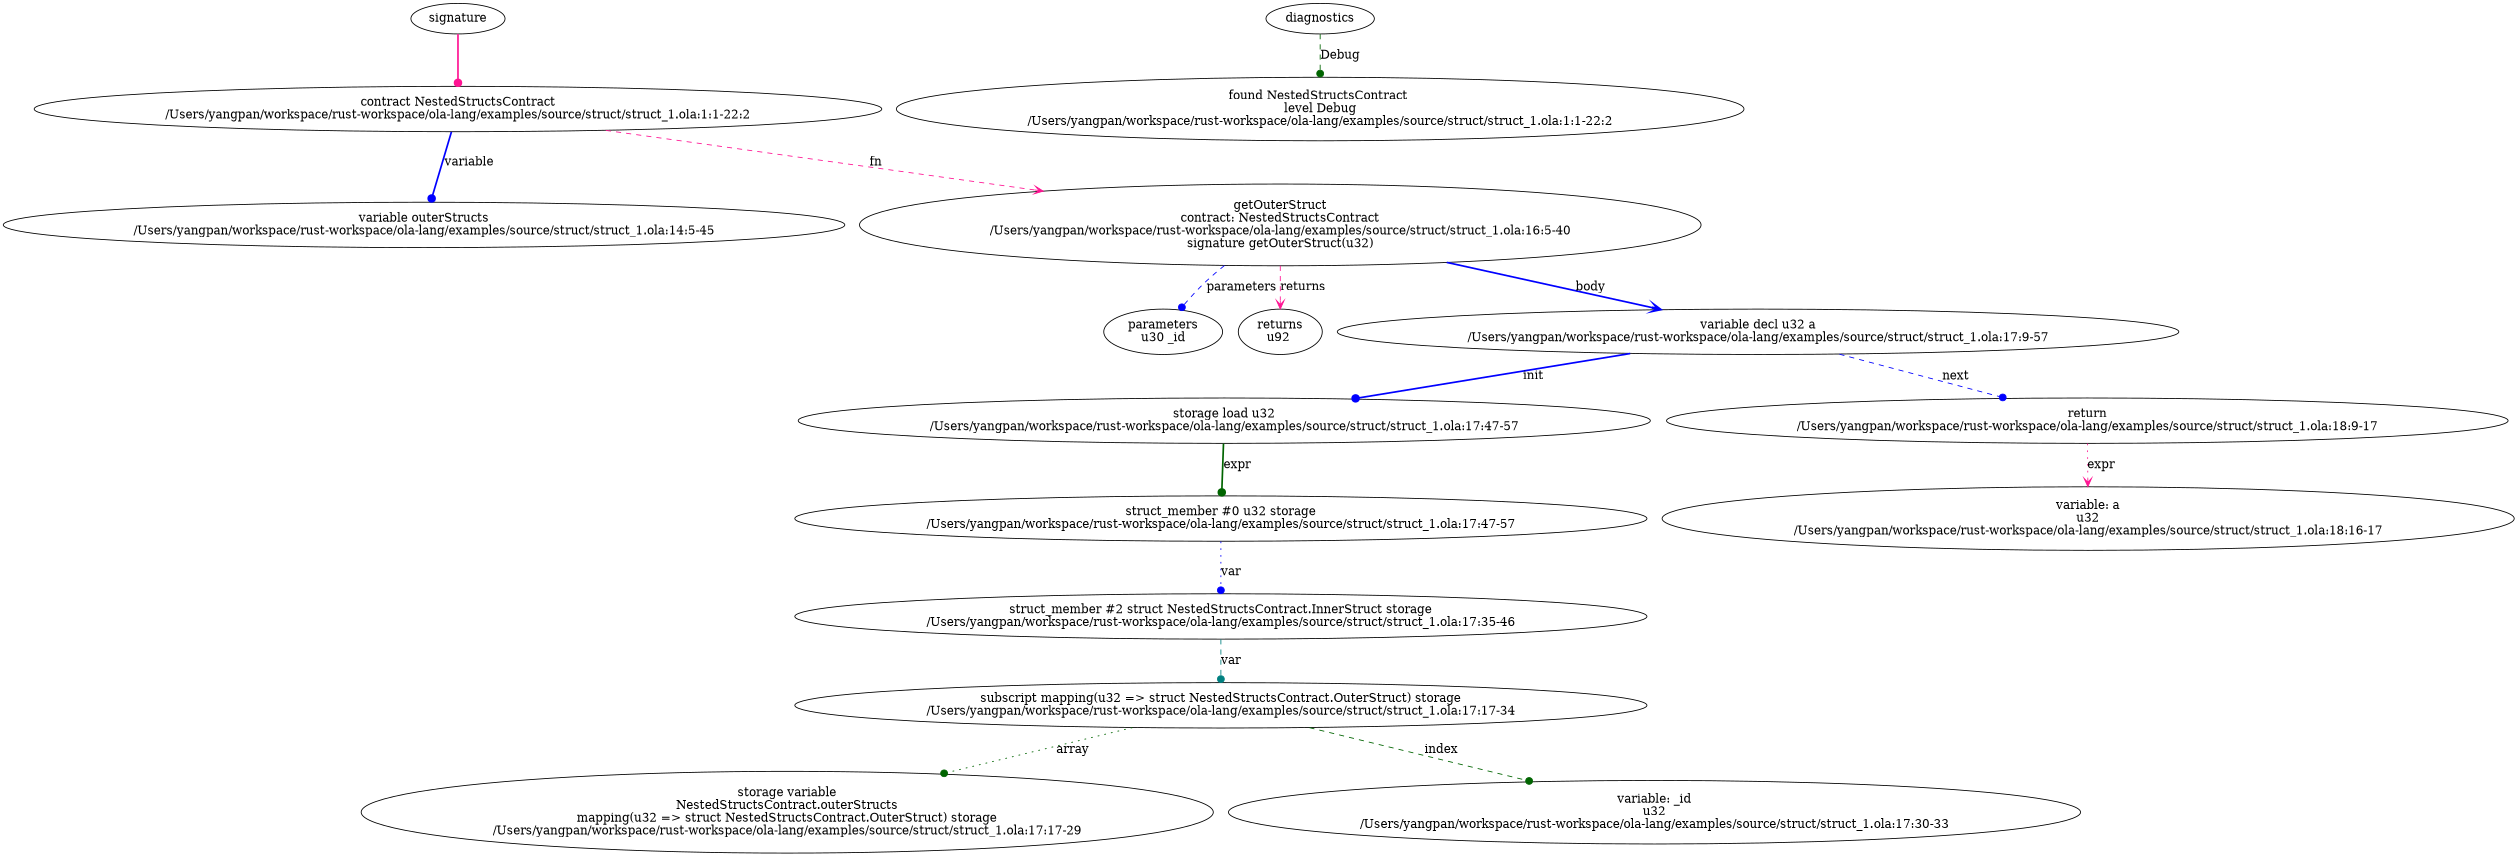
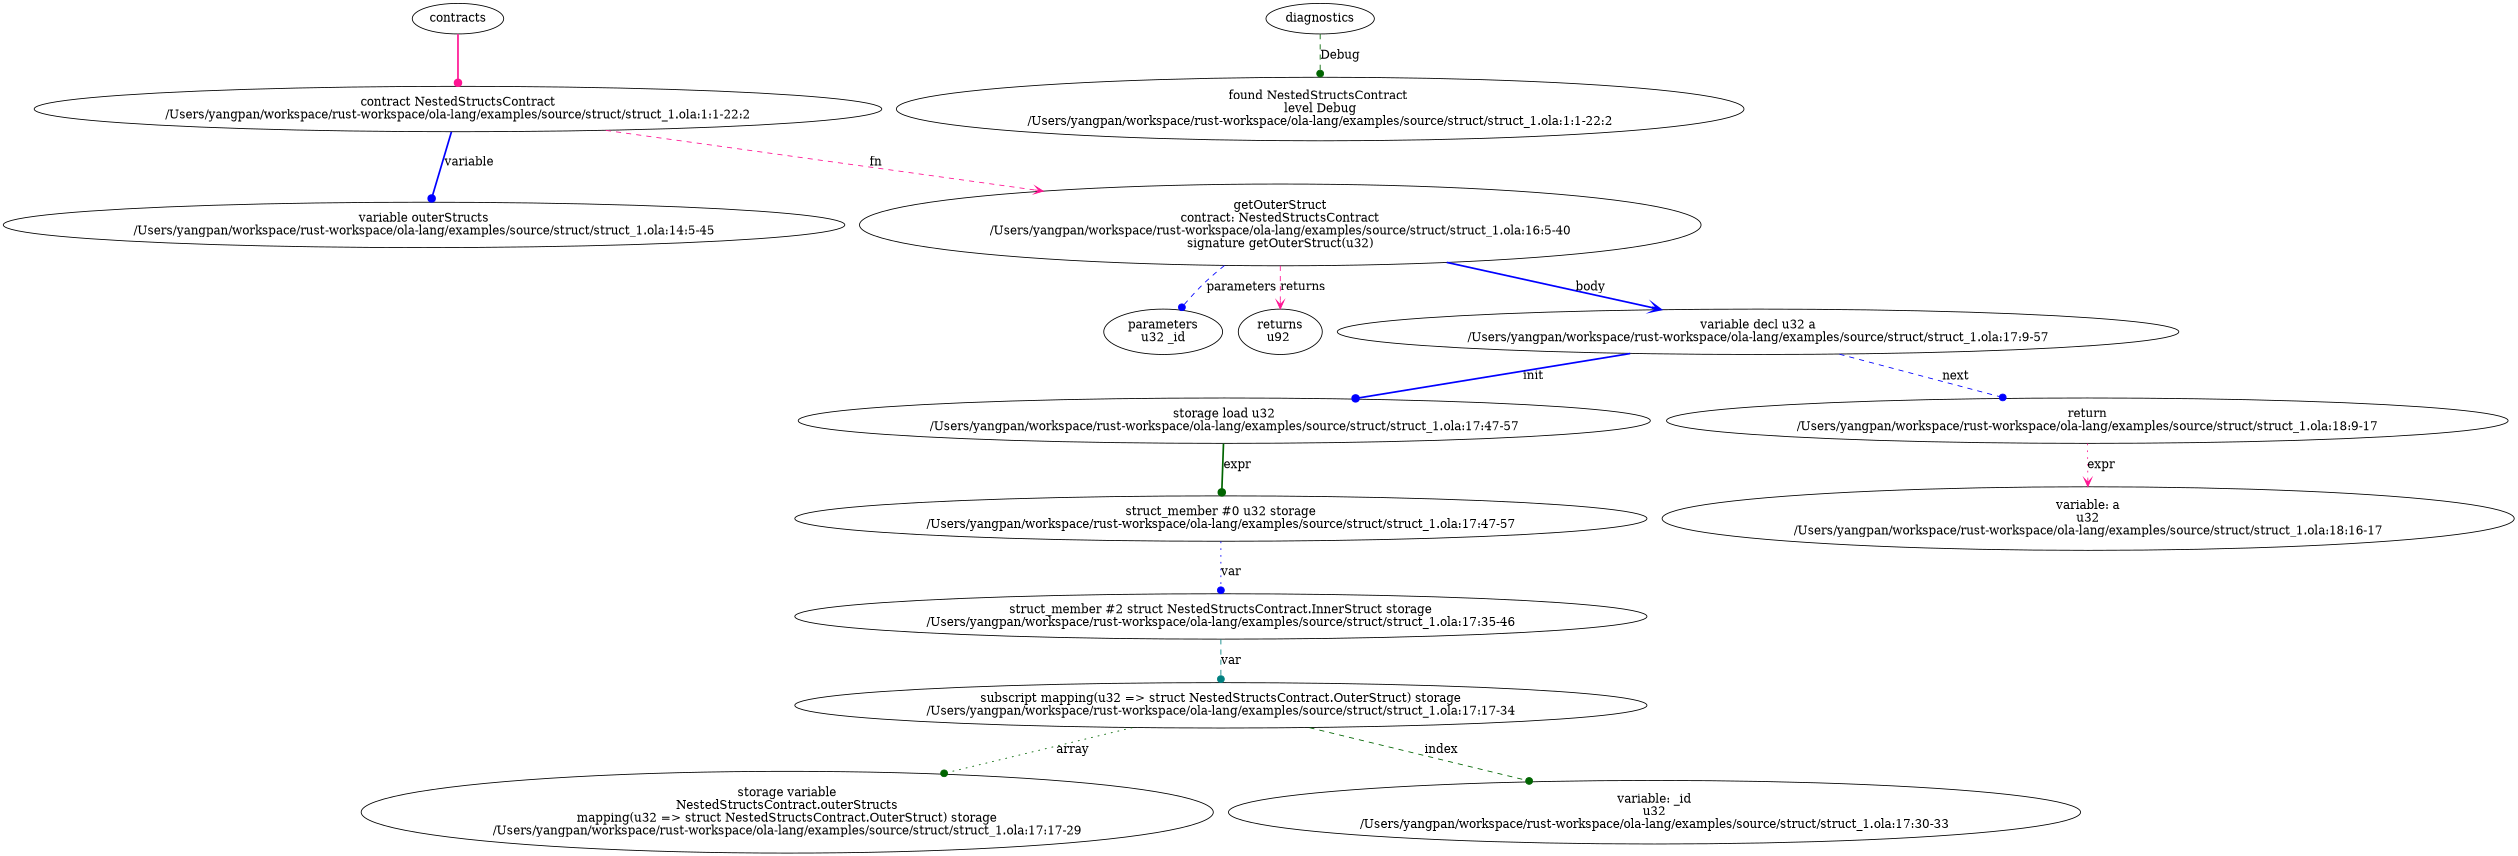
(458, 19) -> (458, 19)
(1163, 332) -> (1163, 332)
